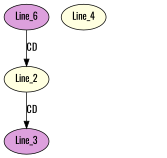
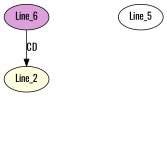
(84, 17) -> none
none -> (141, 17)
(27, 141) -> none
